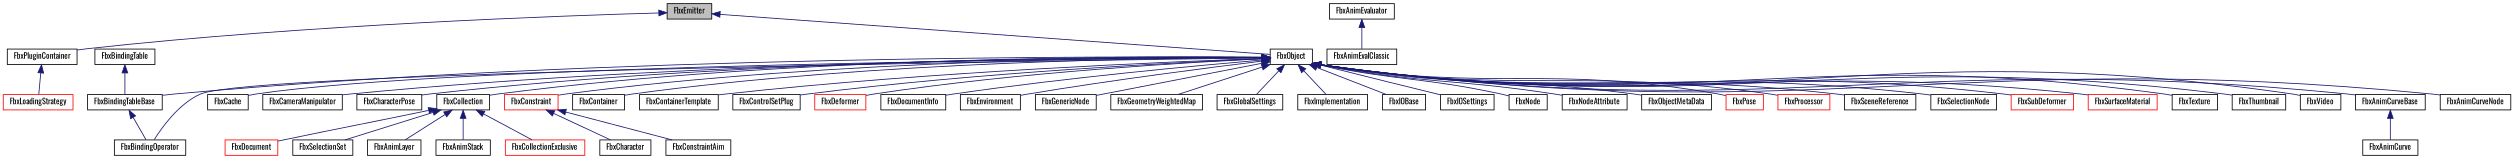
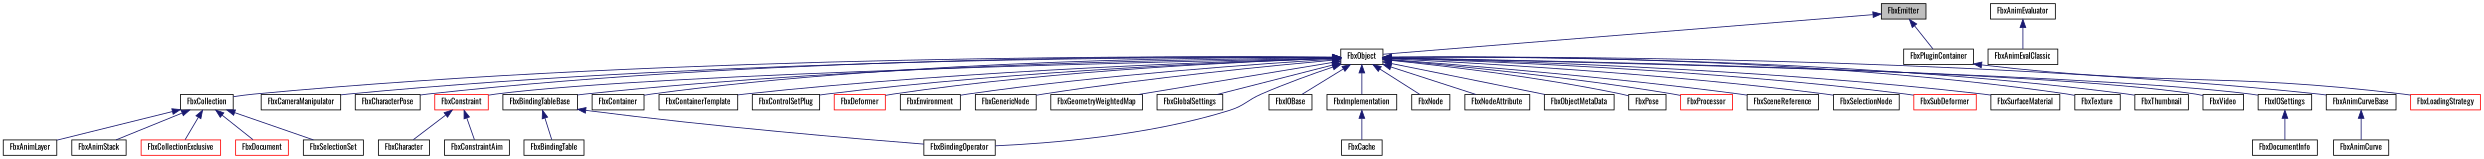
(755, 66) -> (1362, 129)
(1104, 75) -> (2285, 129)
(125, 84) -> (548, 129)
(1745, 102) -> (1647, 102)
(2123, 102) -> (2025, 102)
(2476, 102) -> none
